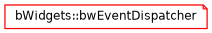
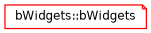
(106, 17) -> (76, 17)
